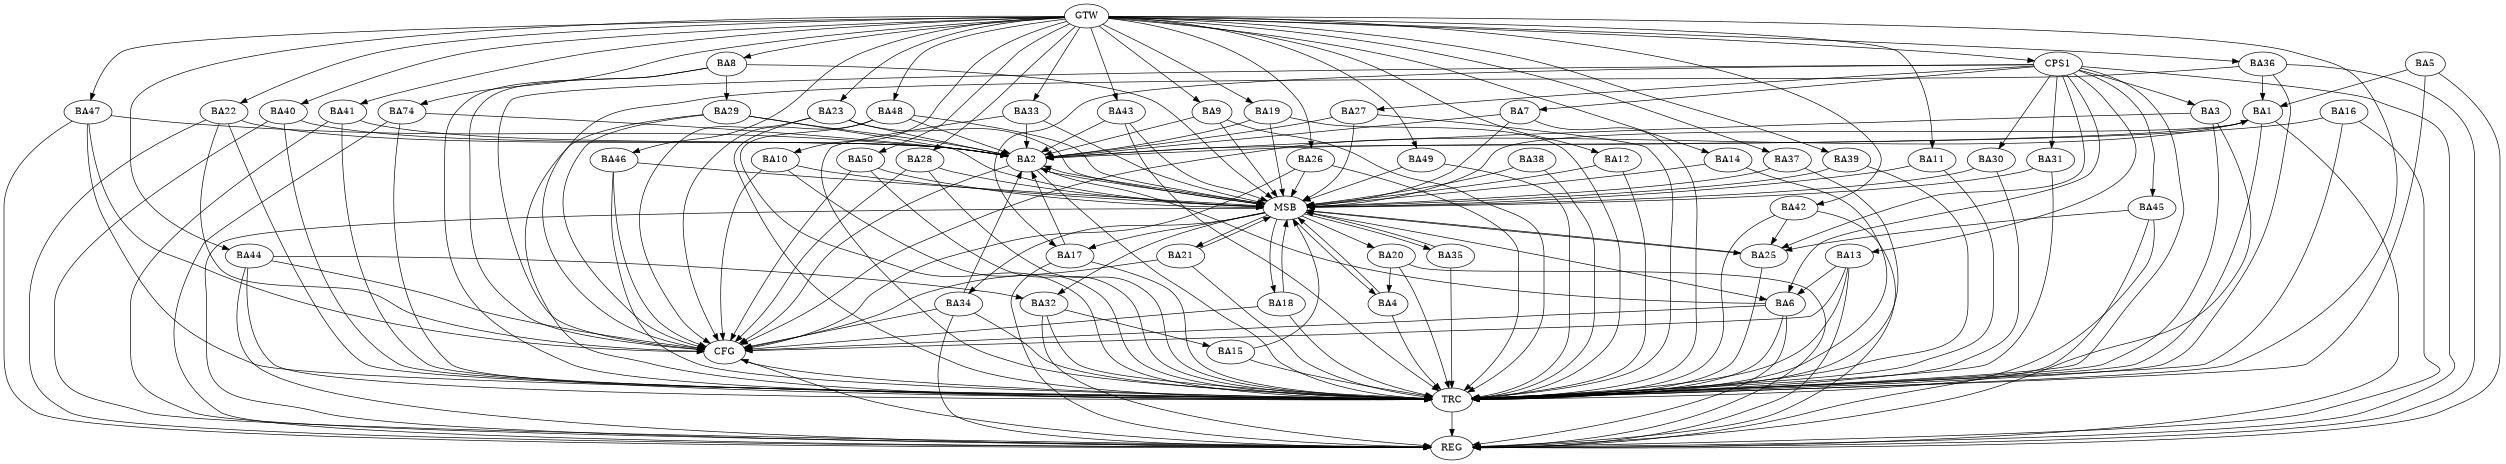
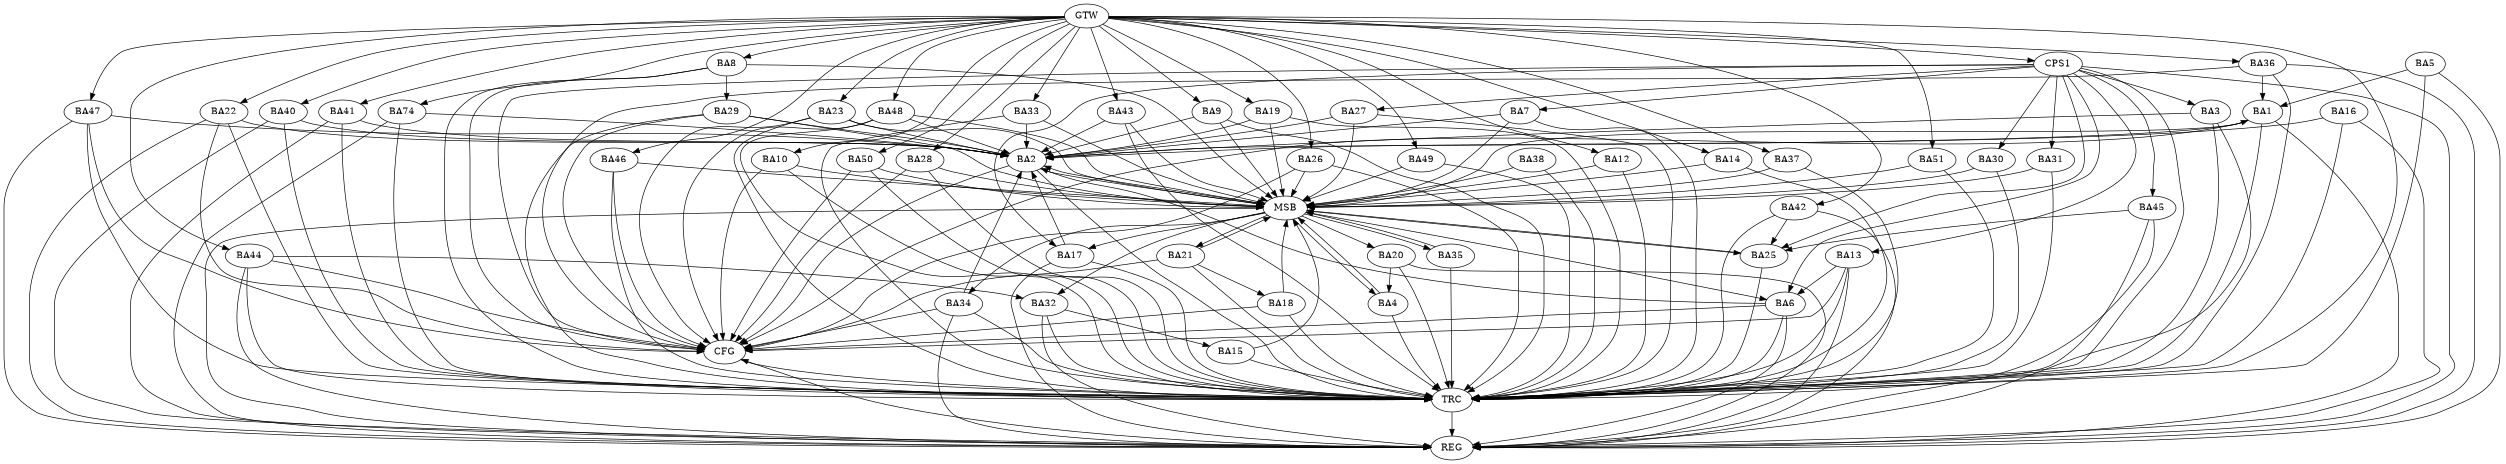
(1847, 160) -> none
(1932, 160) -> (1932, 160)
(1270, 252) -> (1228, 279)
